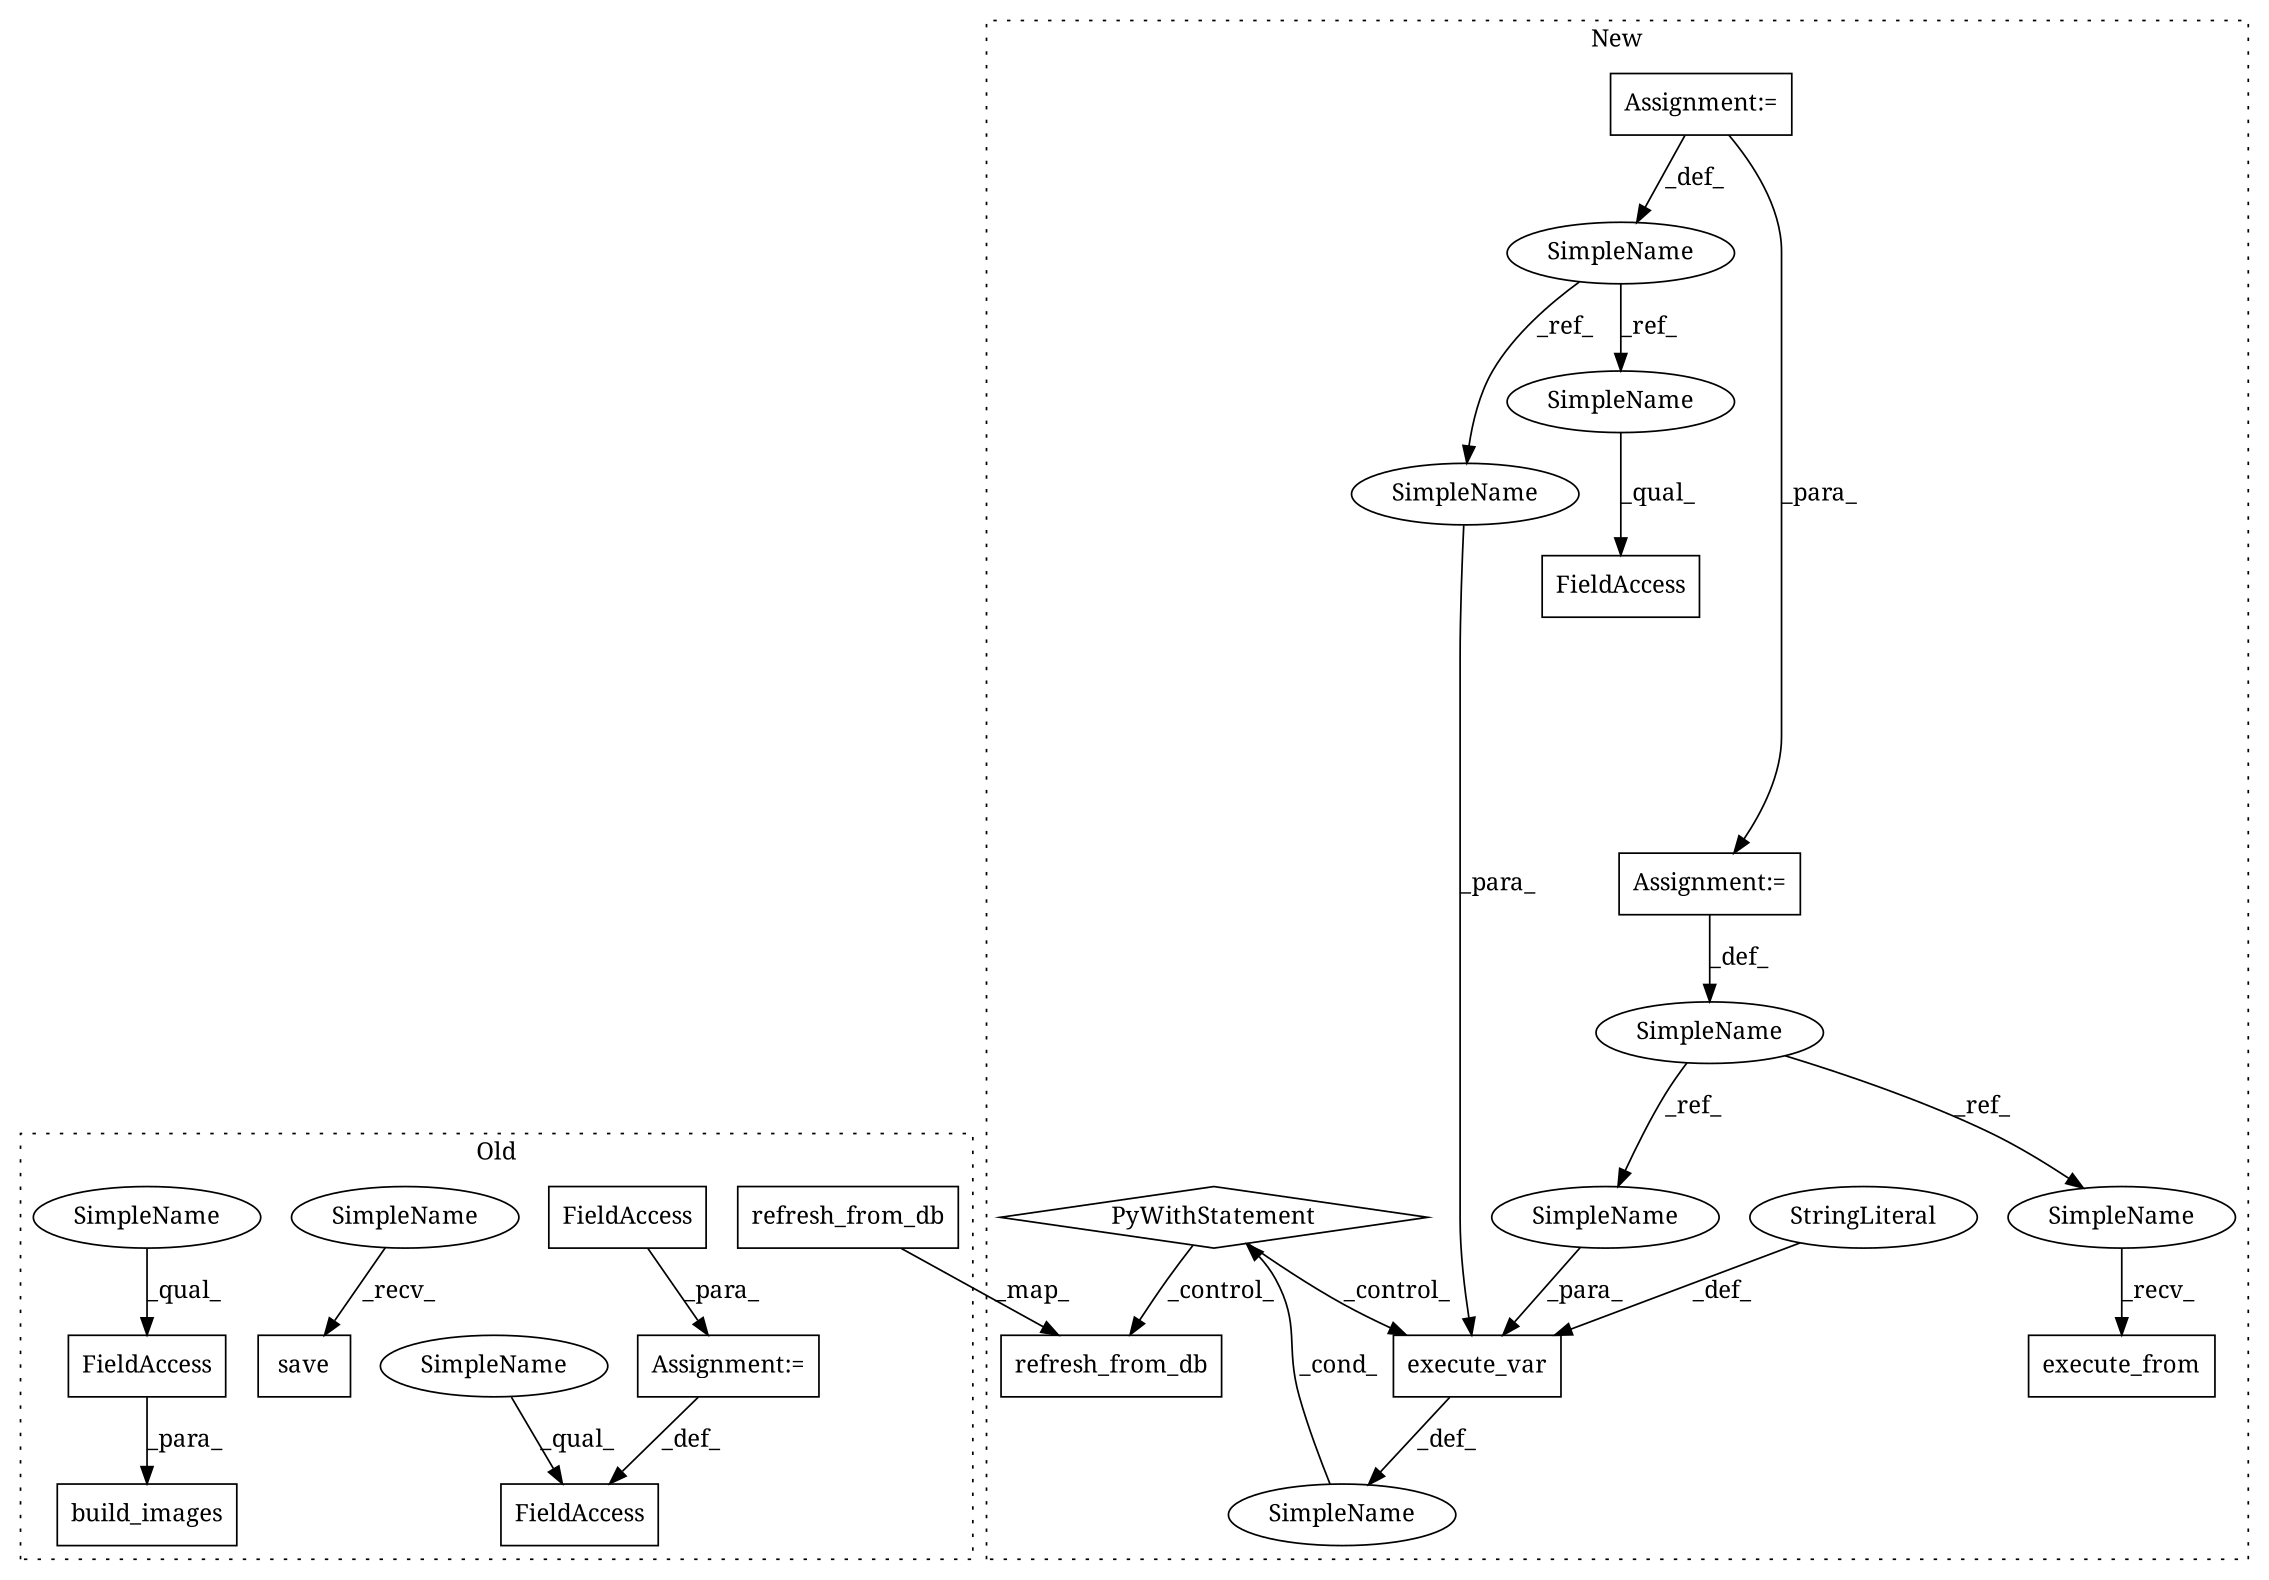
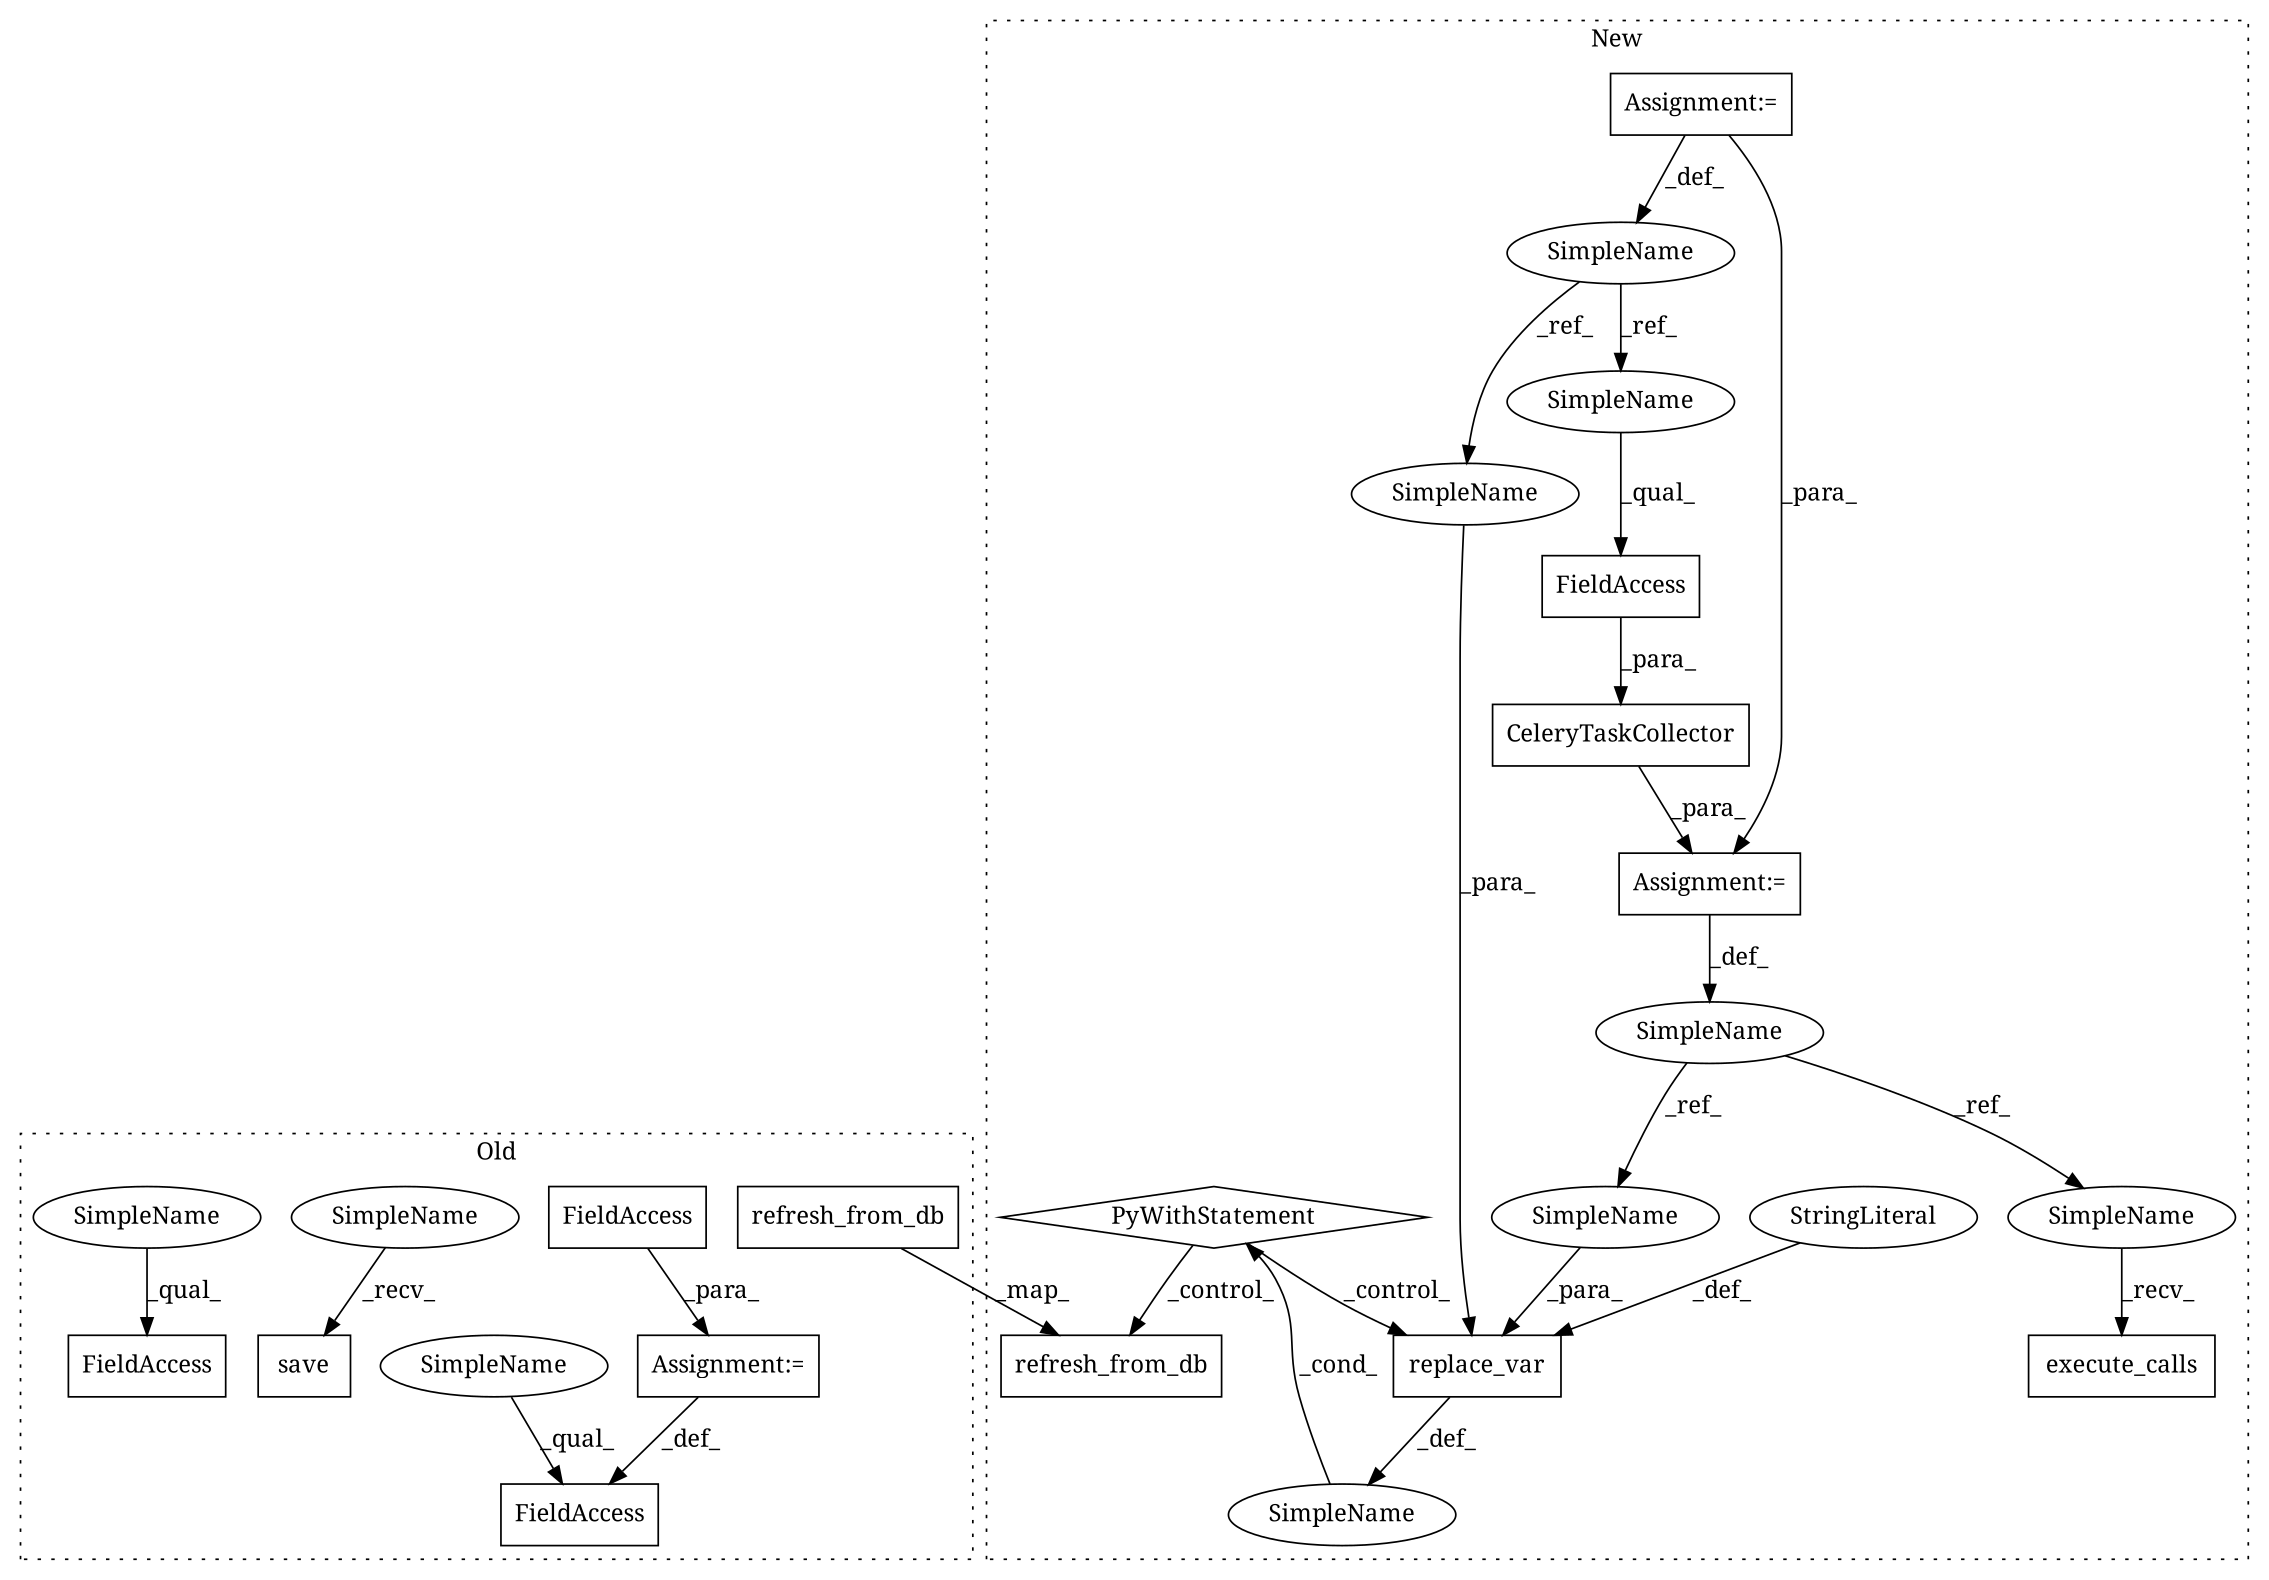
none -> (1621, 735)
(1477, 1366) -> (1477, 1366)
(2122, 1366) -> (2122, 1366)
(147, 1515) -> none
